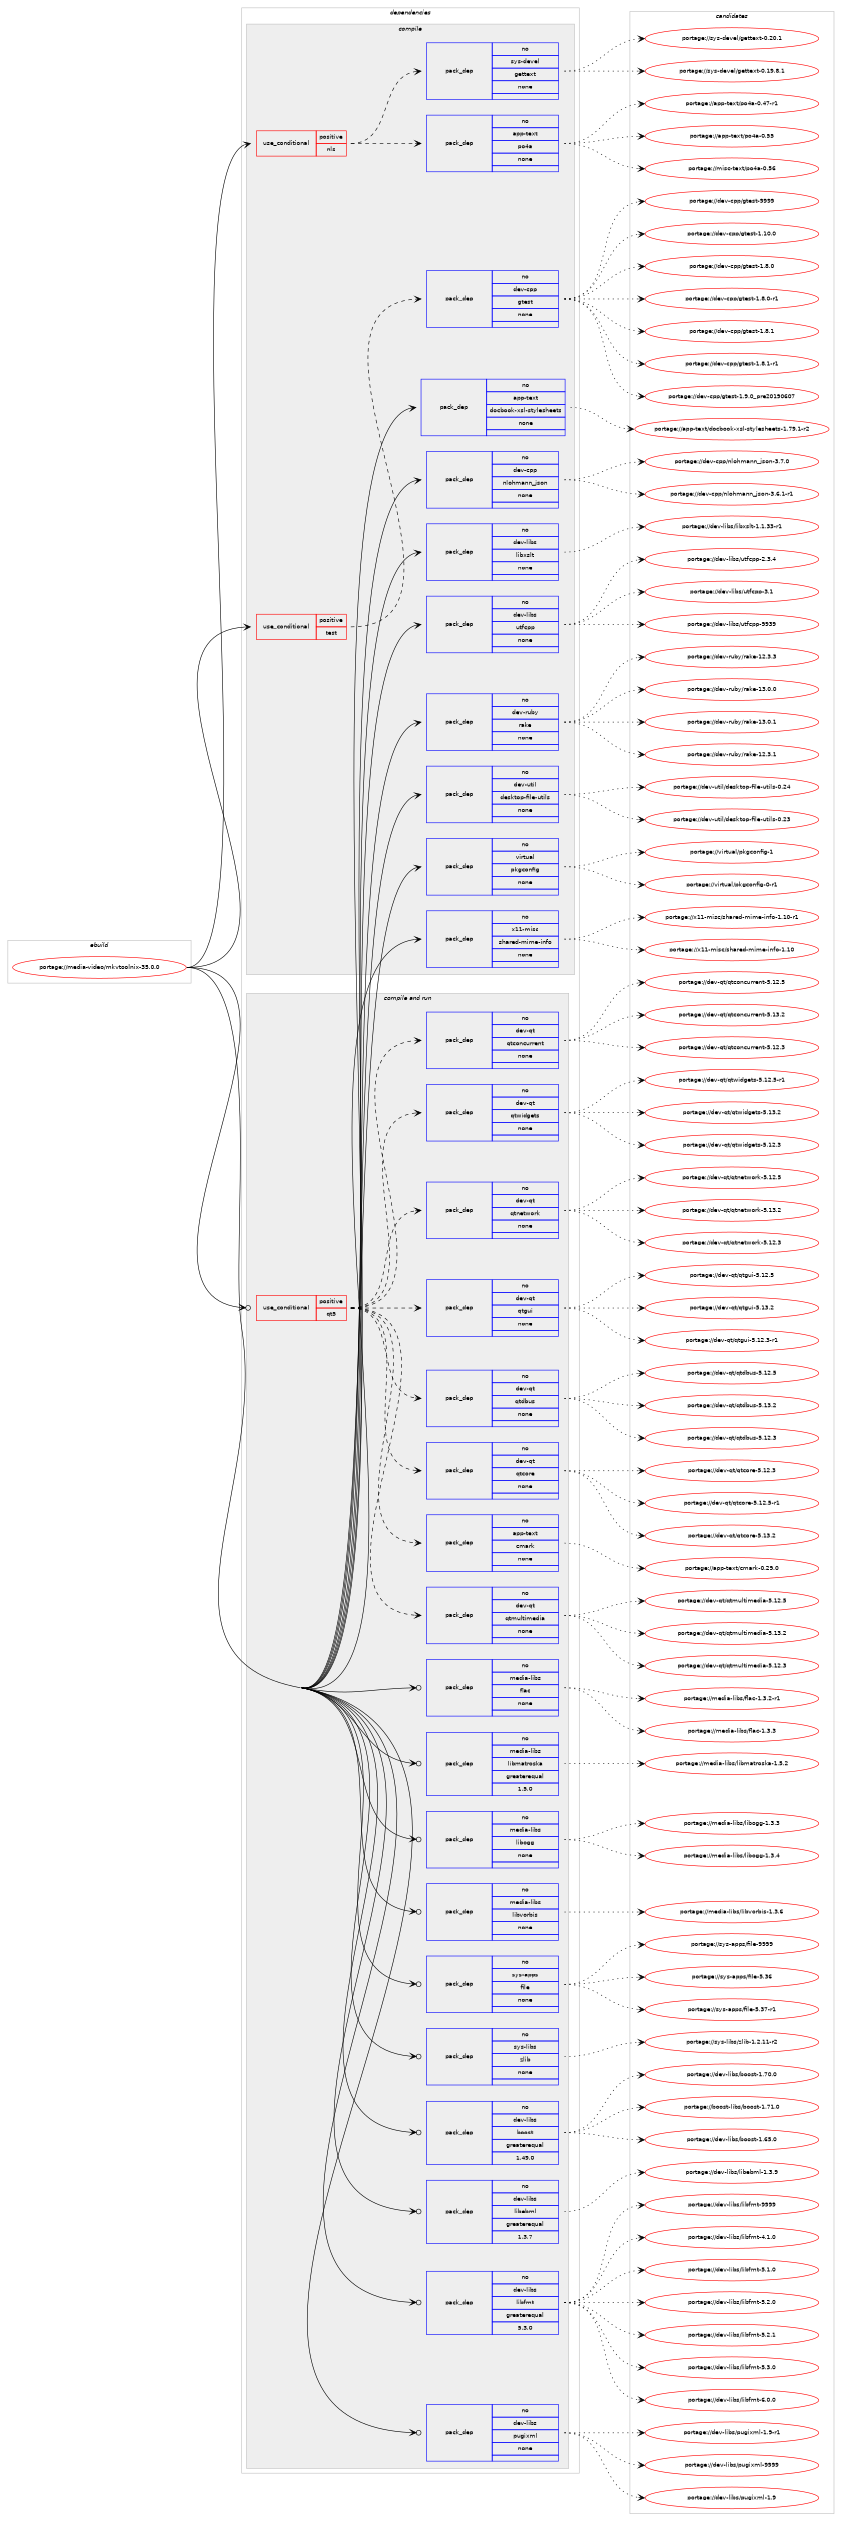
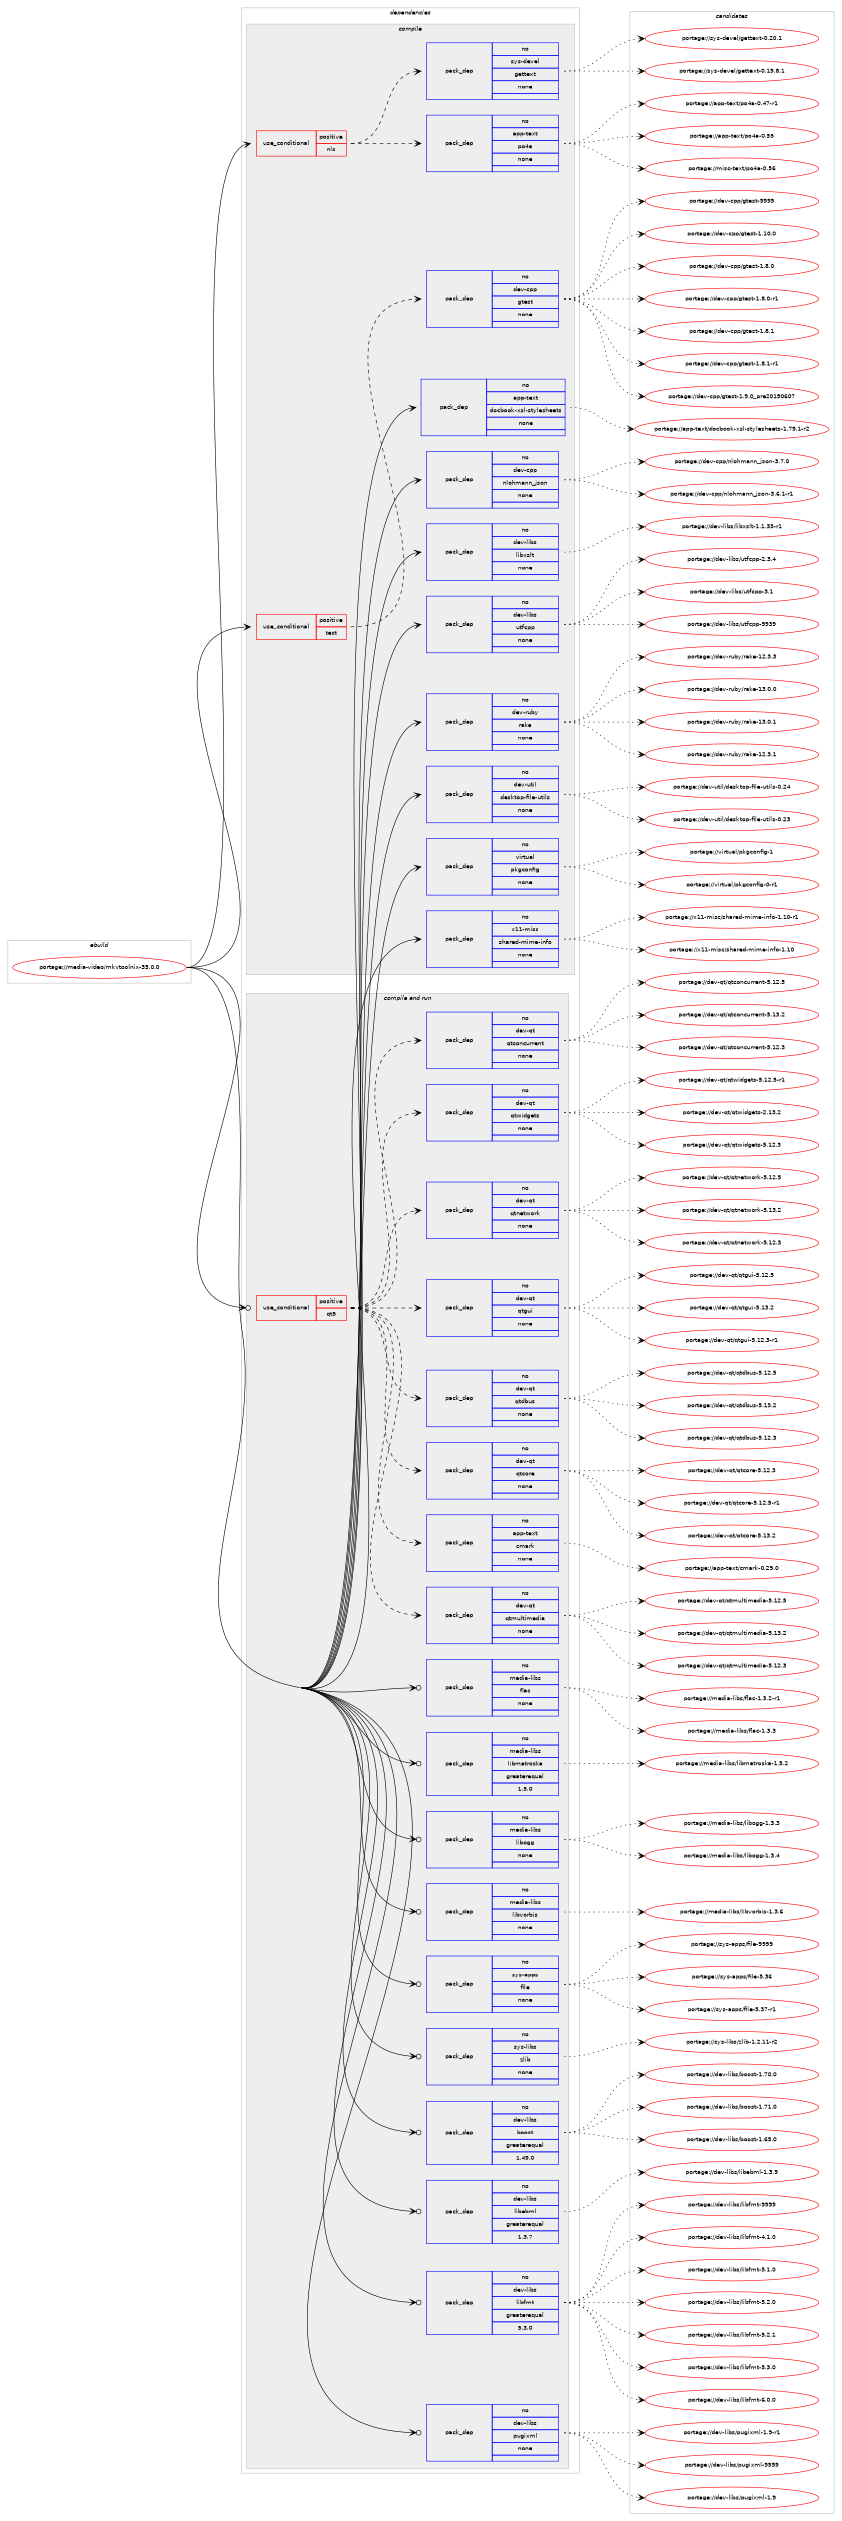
(732, 1113) -> (732, 1113)
(732, 2107) -> (732, 2107)
